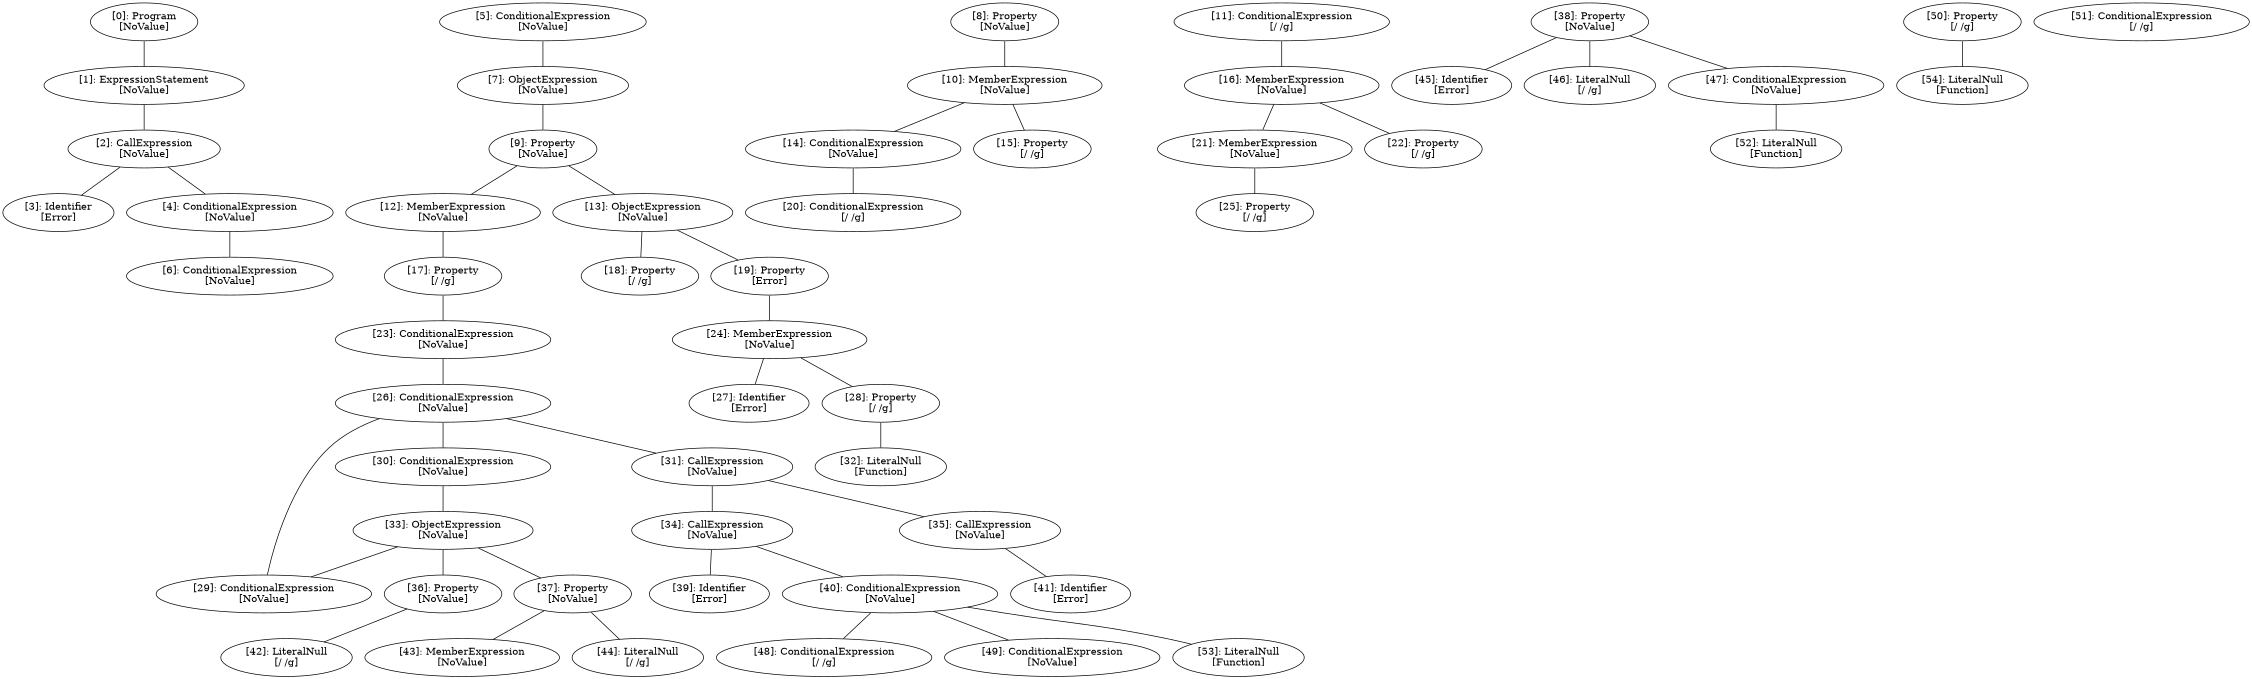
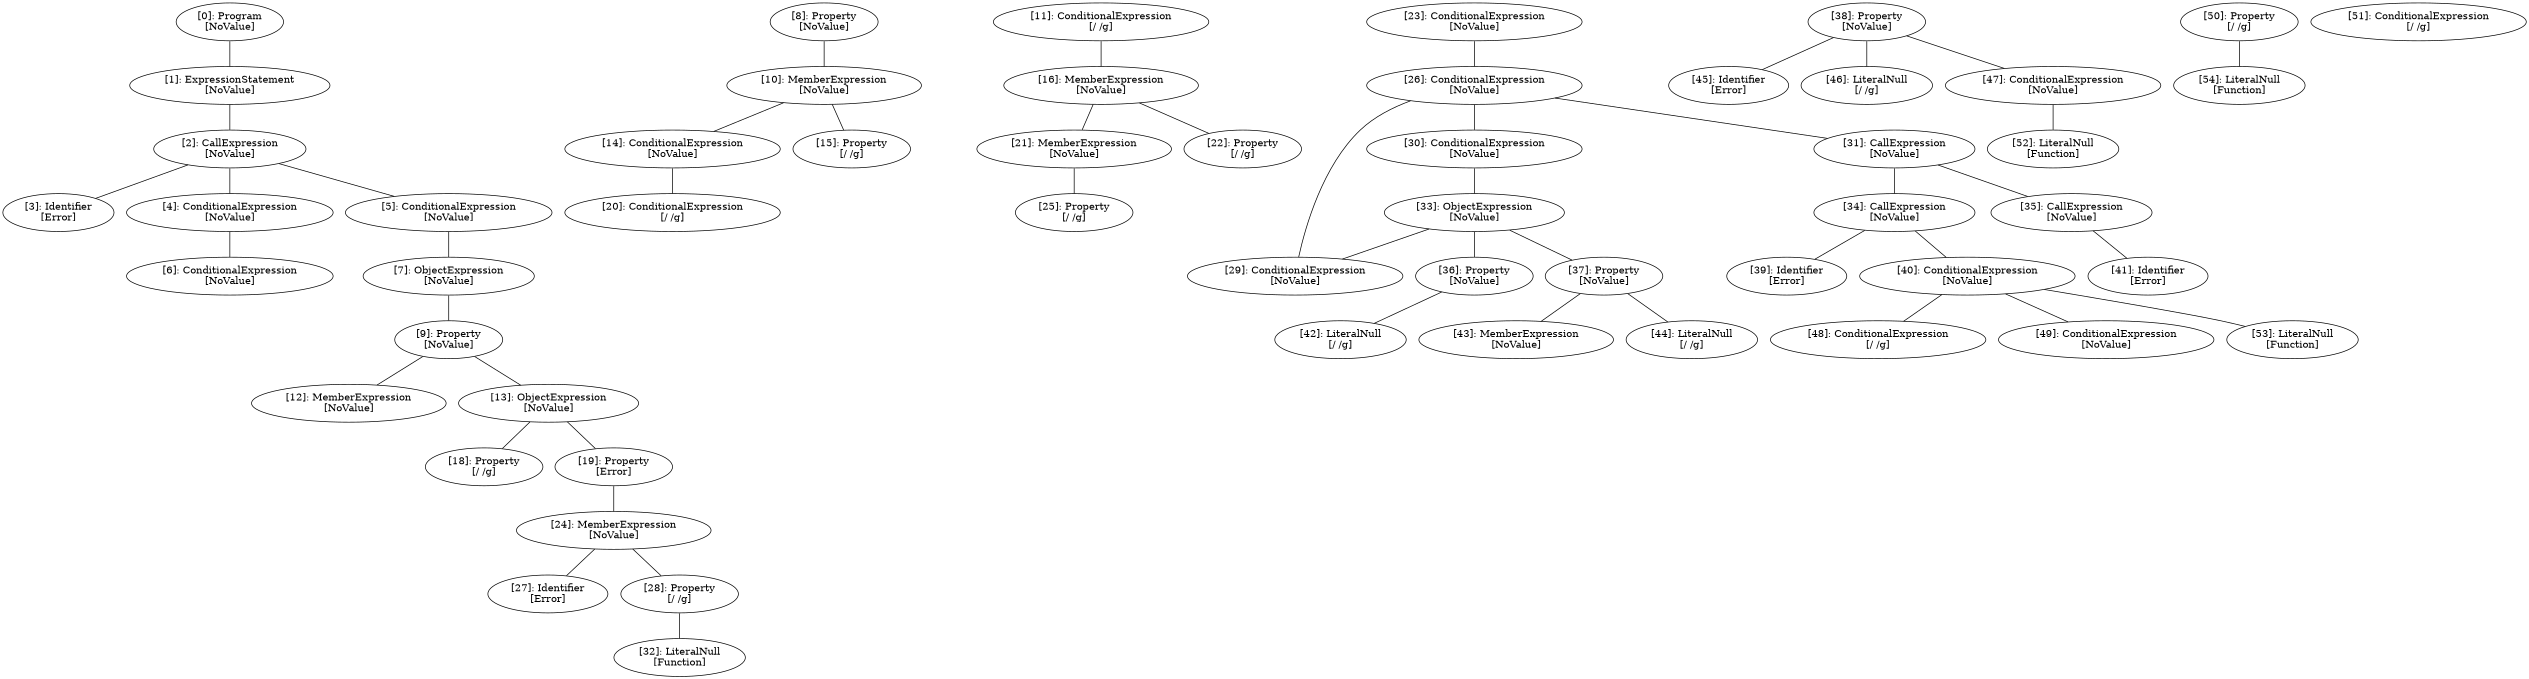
none -> (337, 180)
(443, 276) -> none
